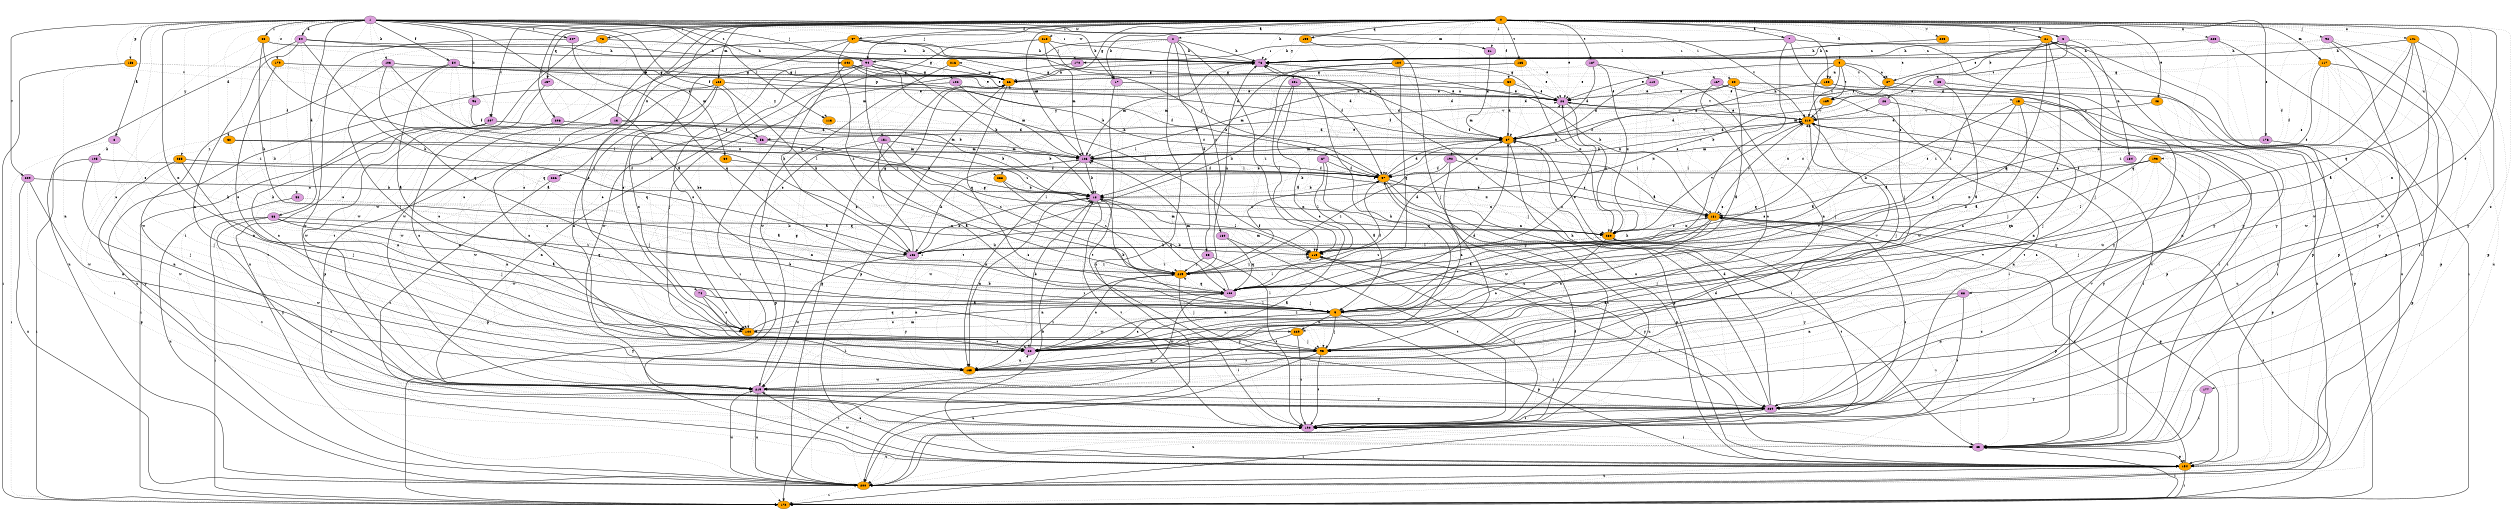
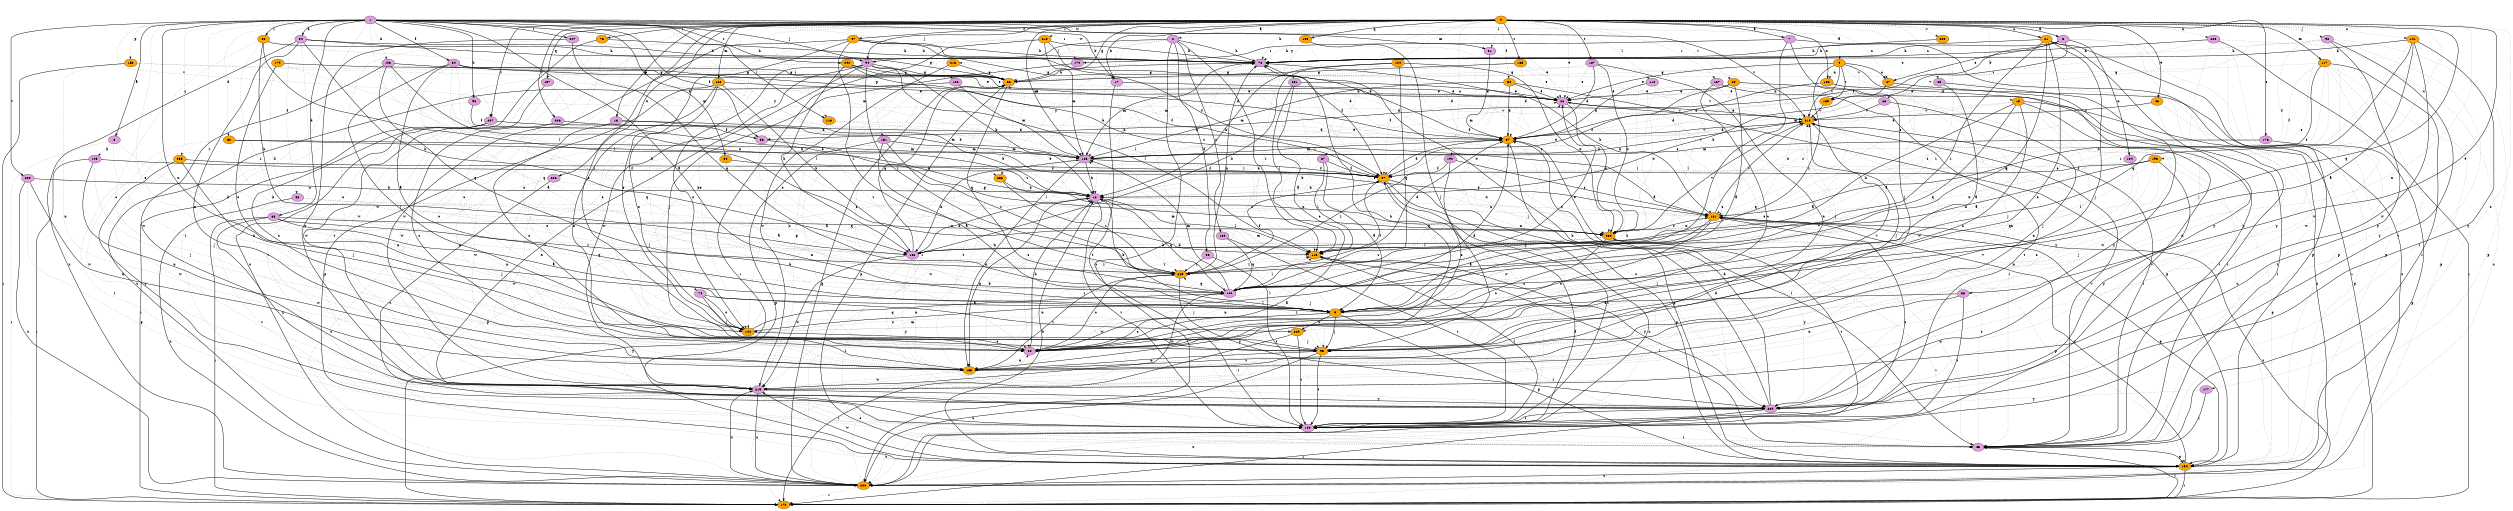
(290, 26) -> none
(1941, 171) -> (1941, 171)
